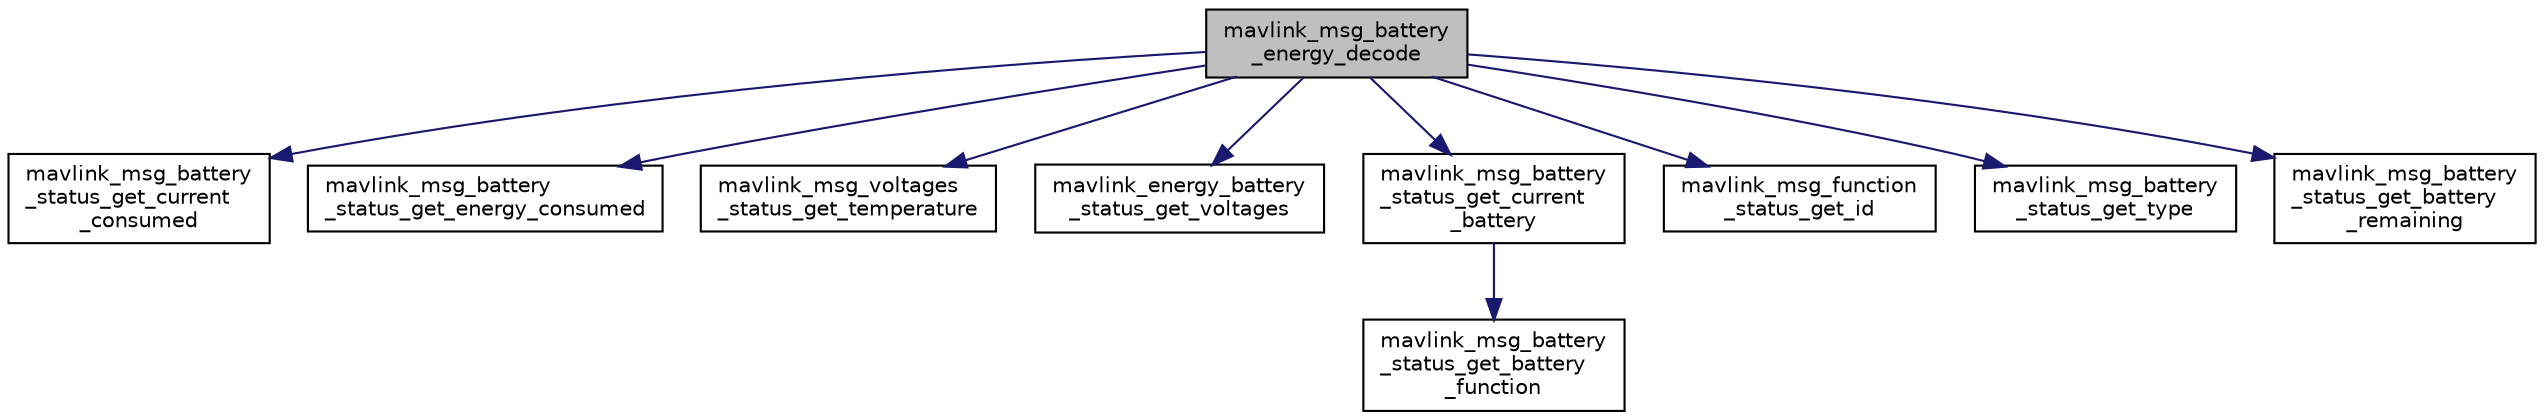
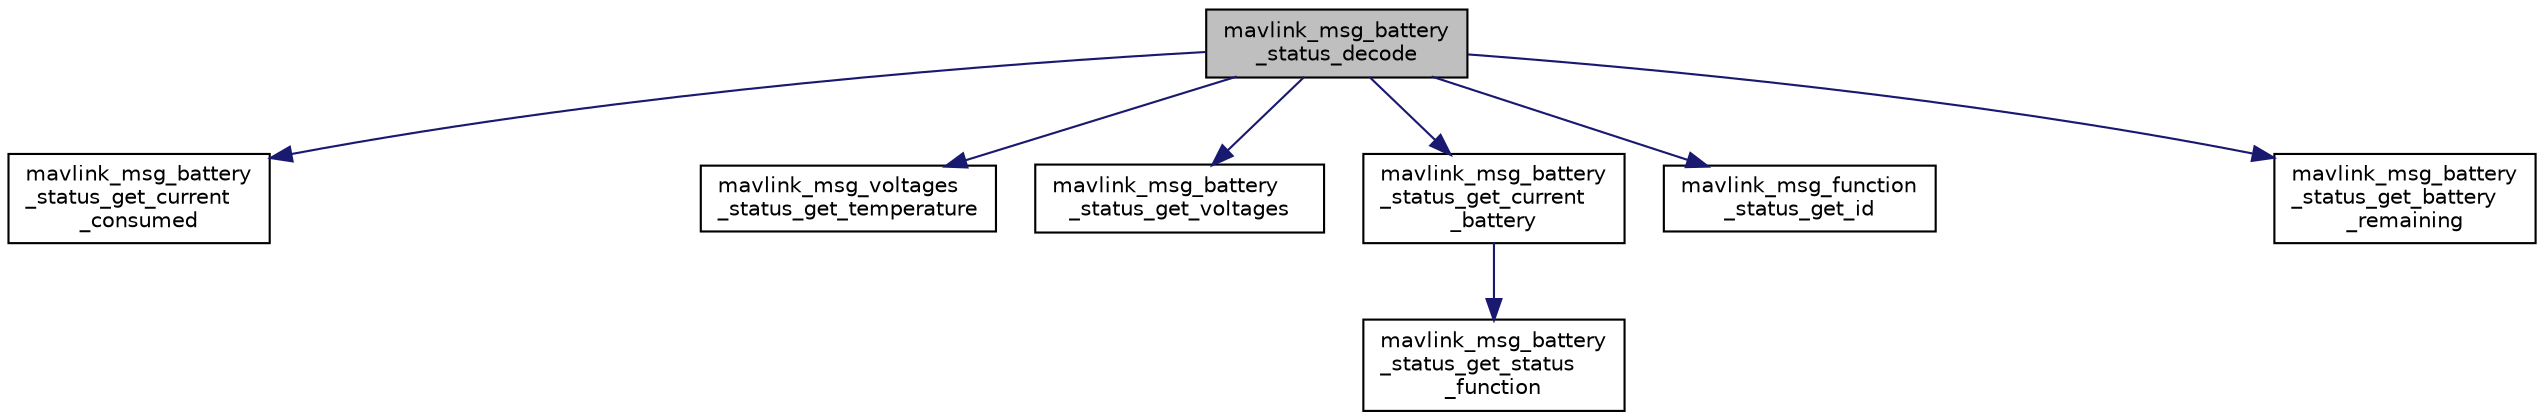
(1337, 44) -> (1337, 44)
(485, 199) -> none
(1180, 199) -> (1180, 199)
(2106, 199) -> none
(1494, 365) -> (1494, 365)
